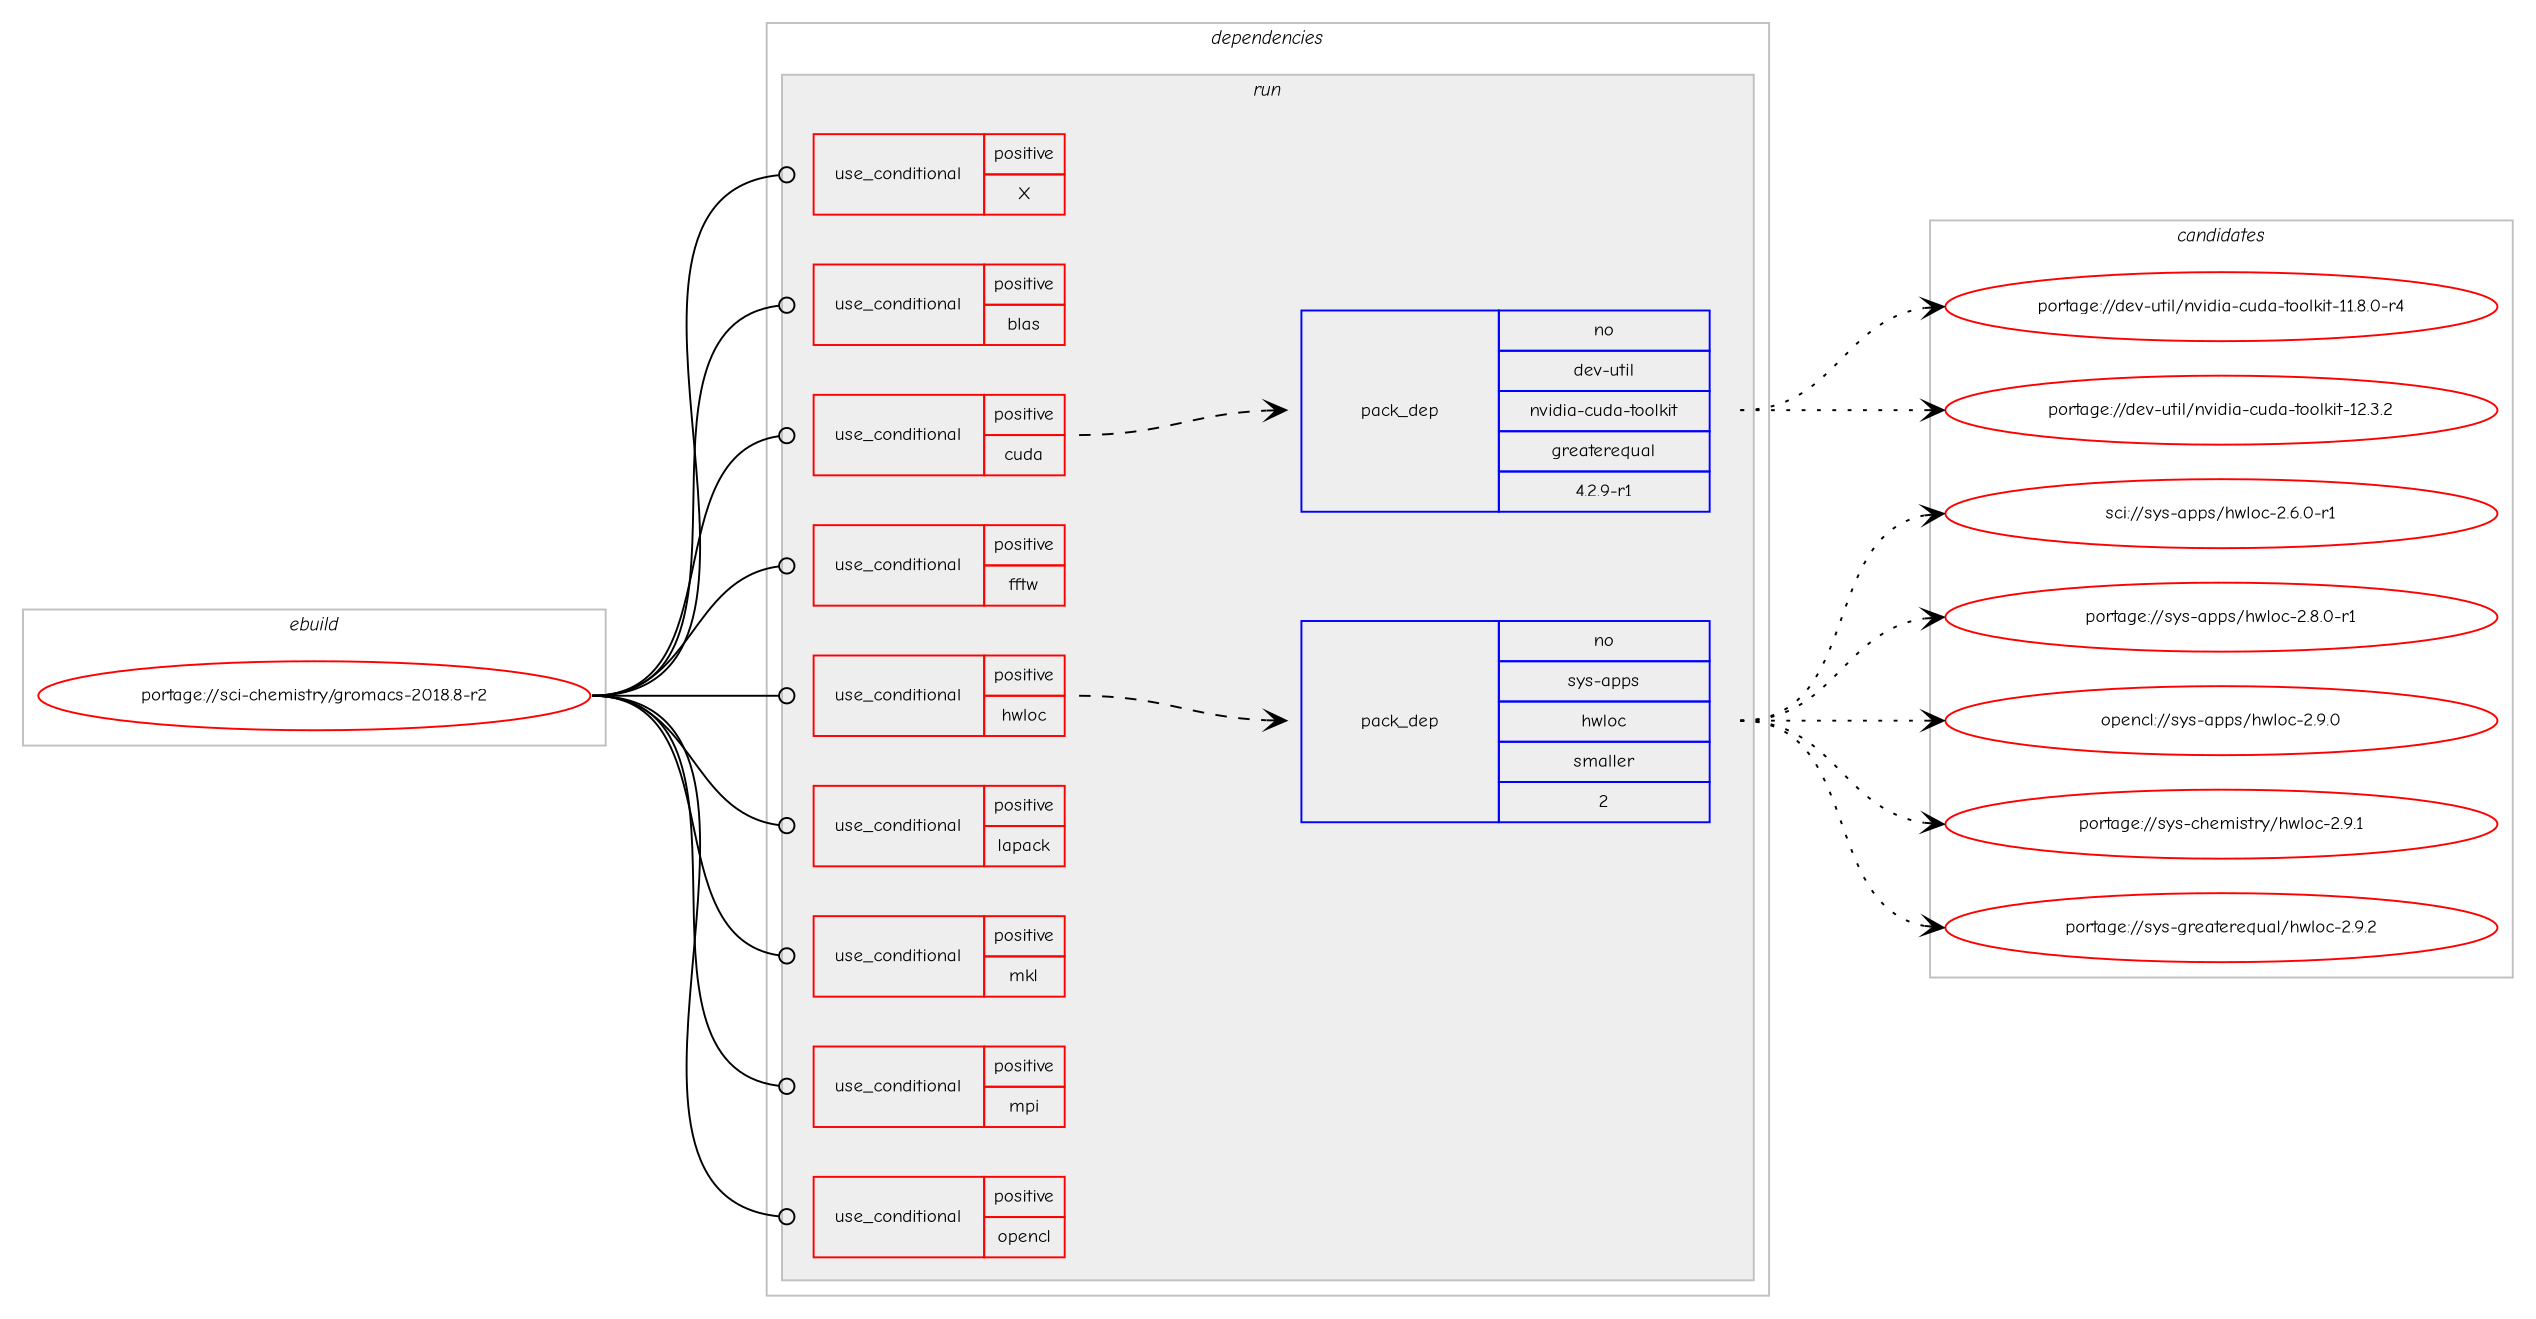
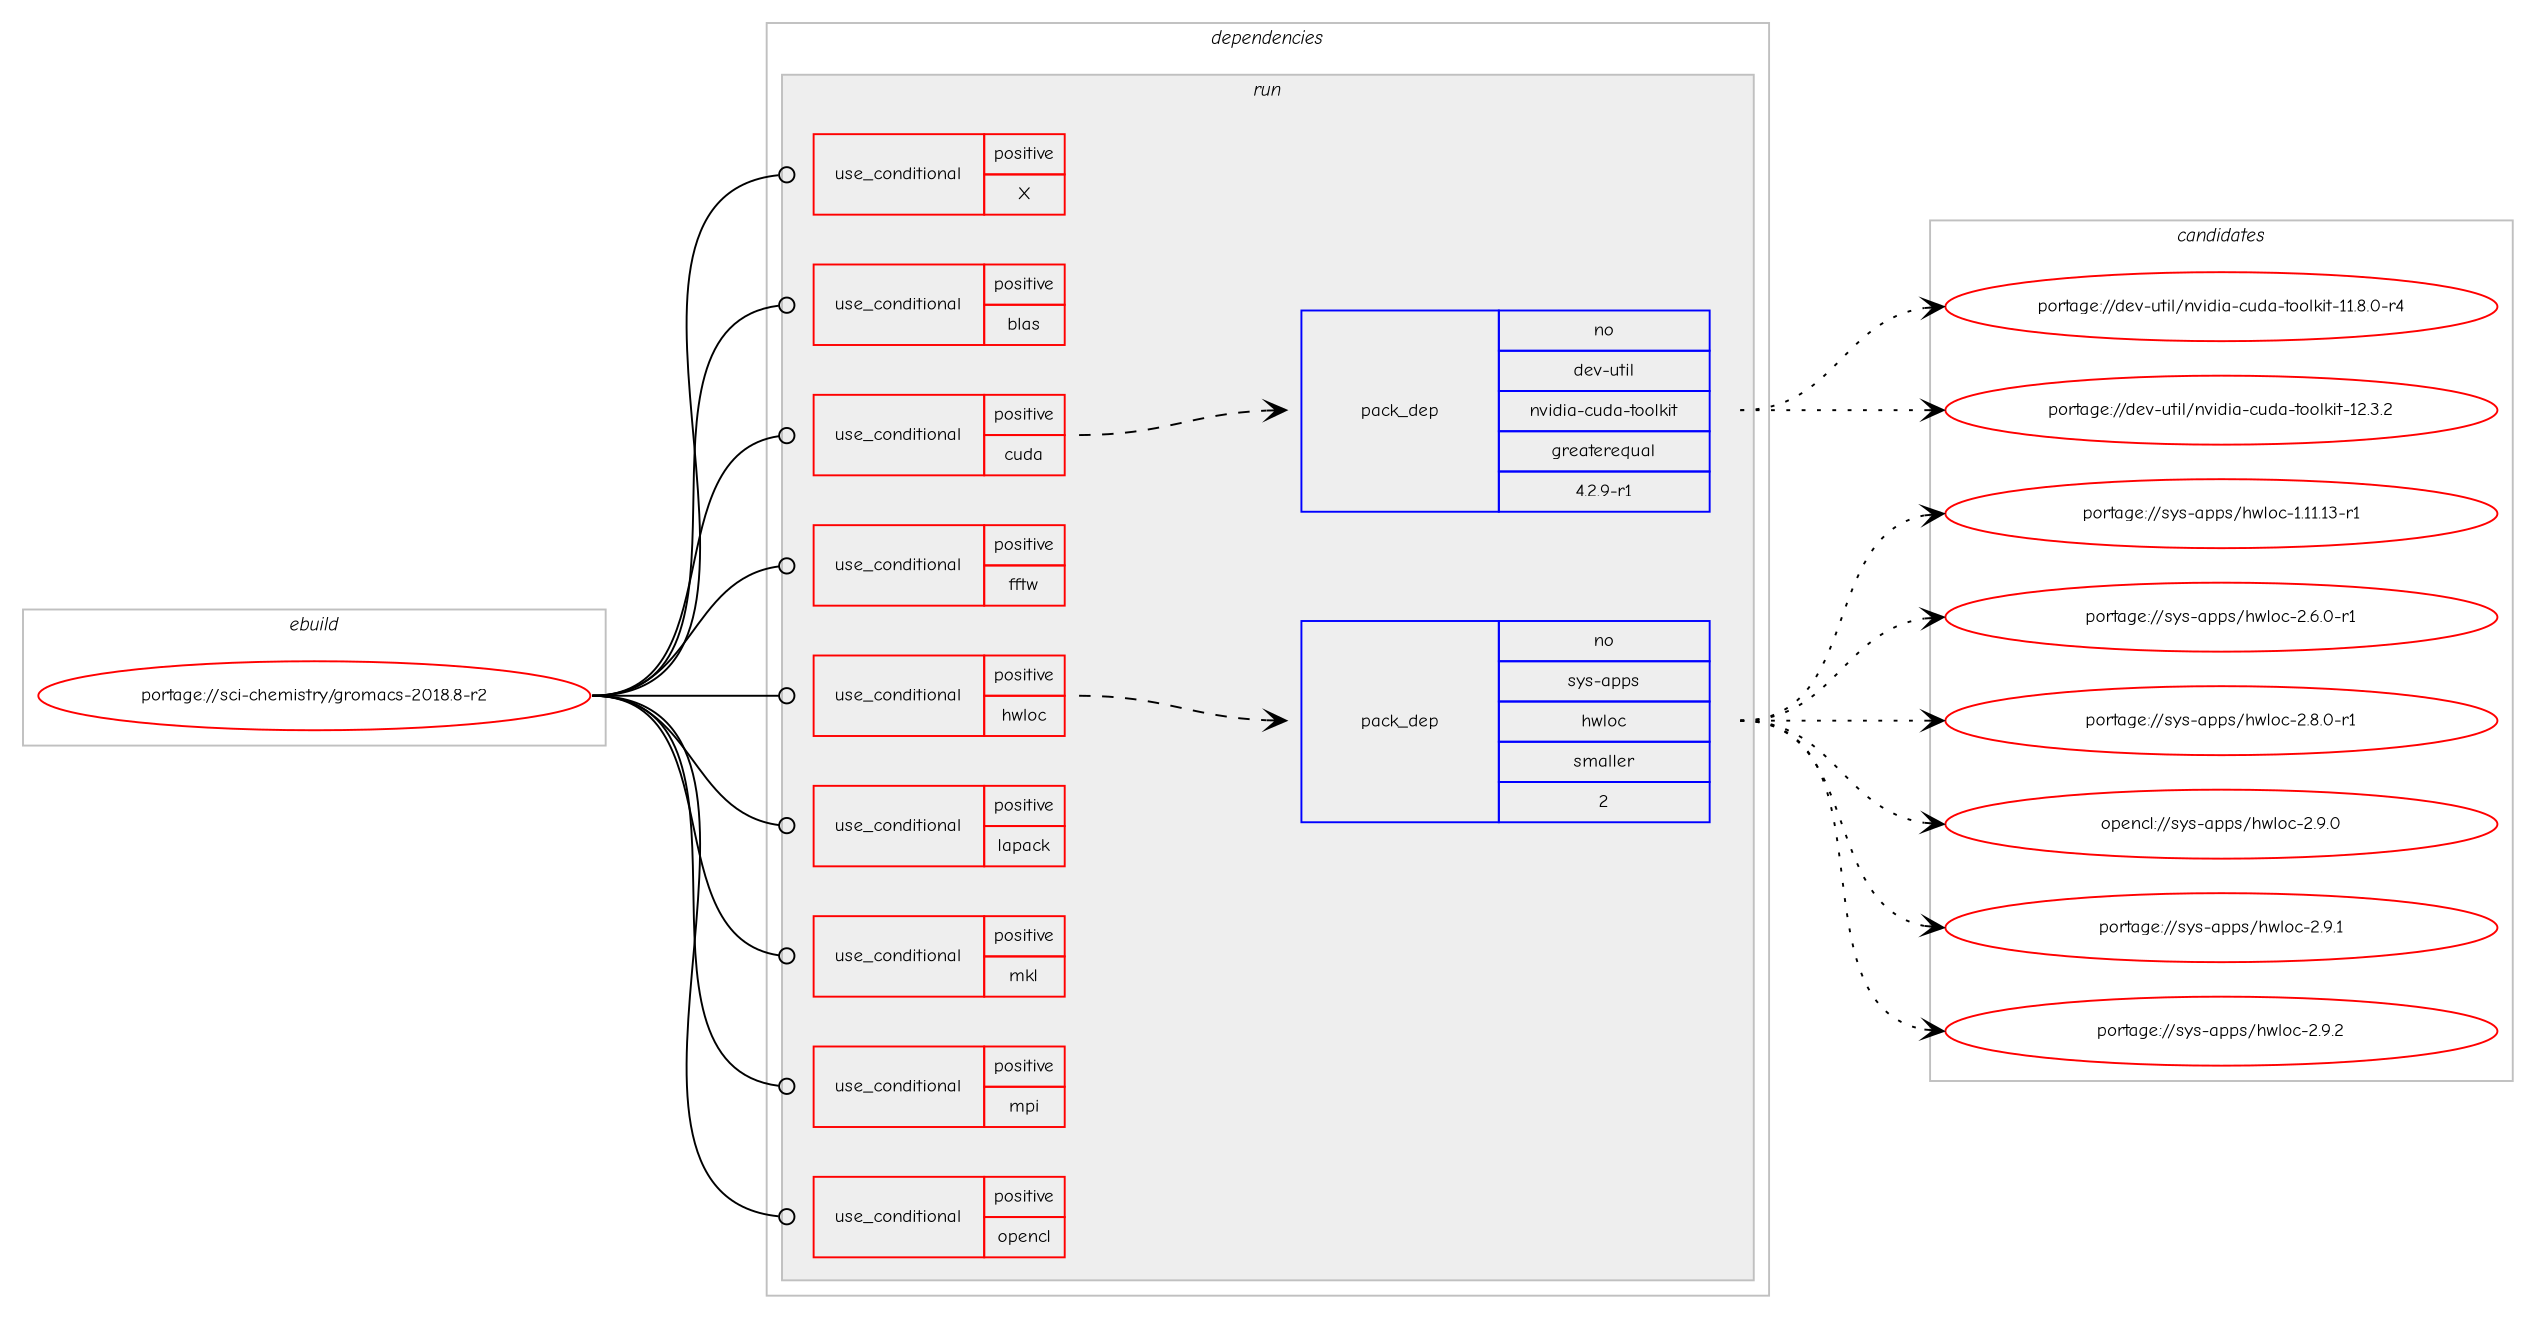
none -> (2221, 514)
(2221, 514) -> (2221, 617)
(2221, 824) -> (2221, 928)
(2221, 928) -> (2221, 1031)
